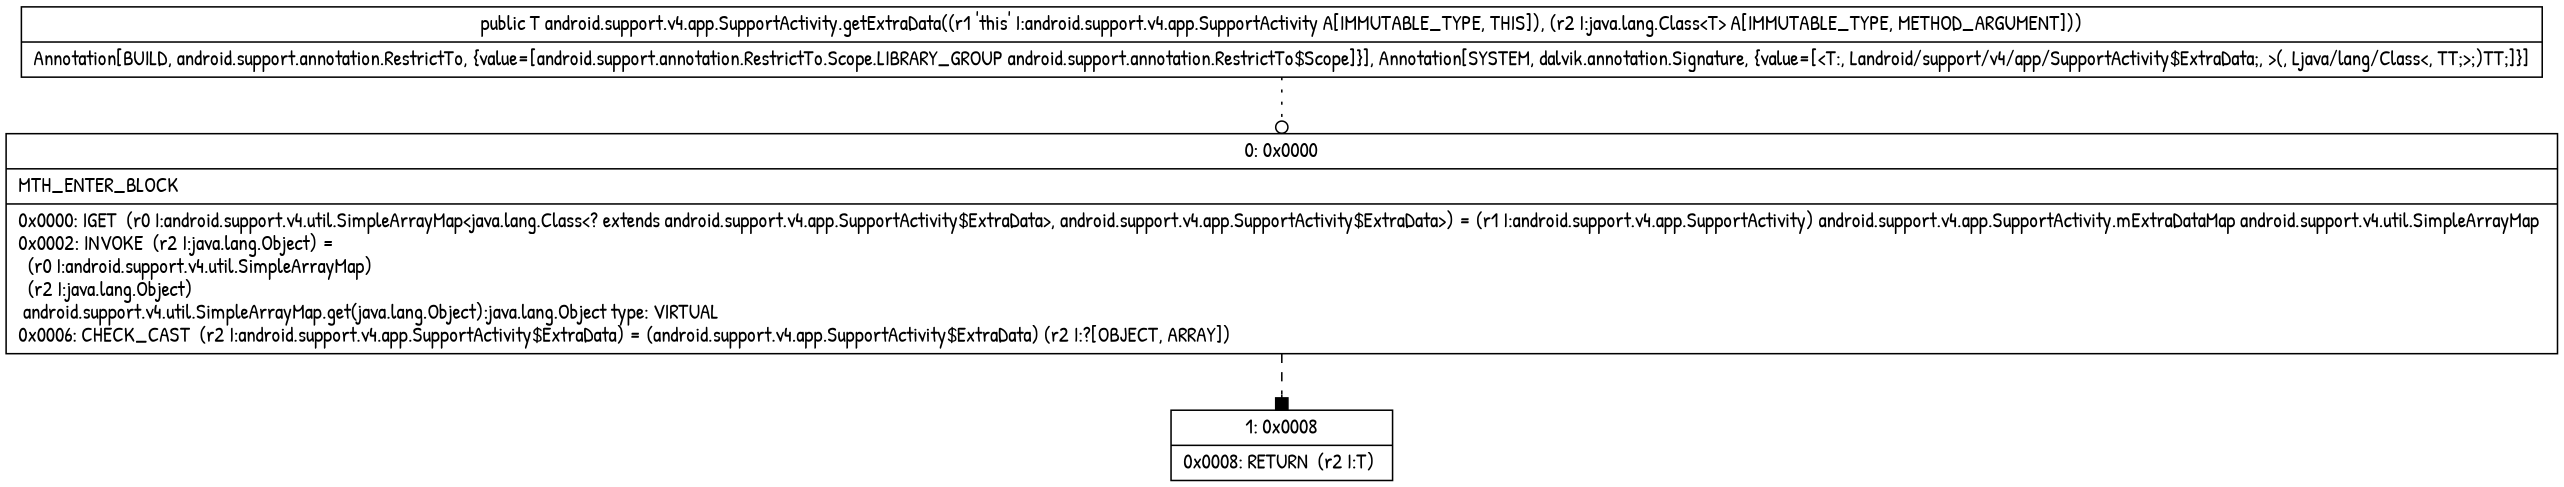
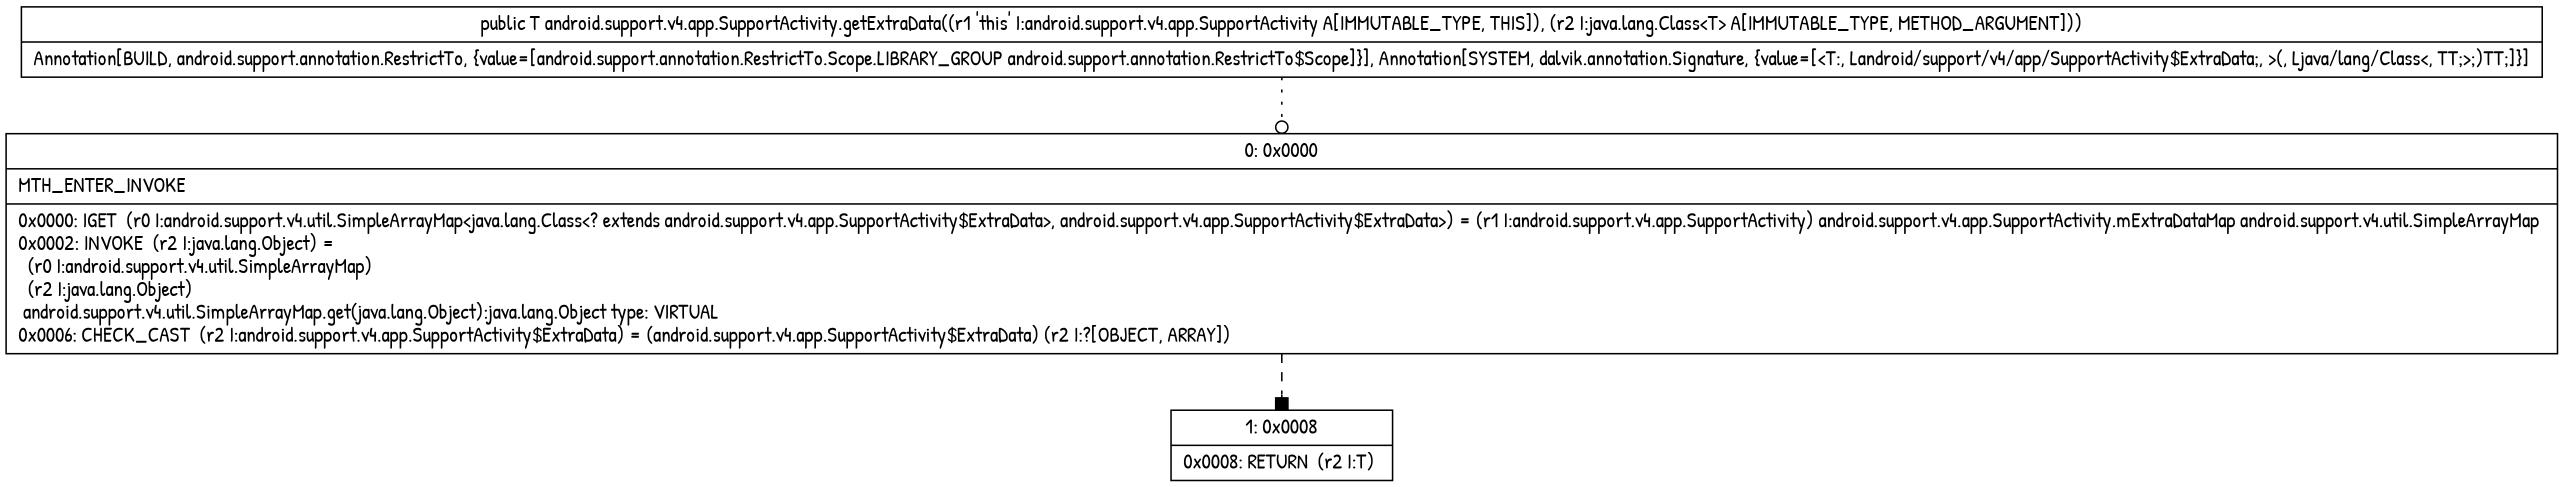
(99, 186) -> (102, 186)
